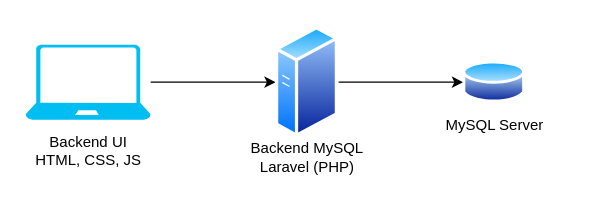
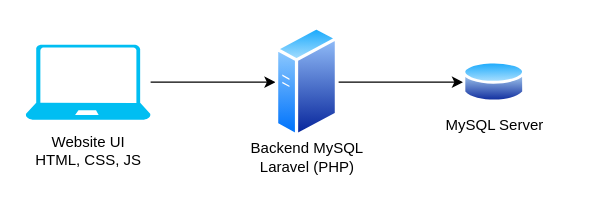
(89, 151) -> (89, 151)
